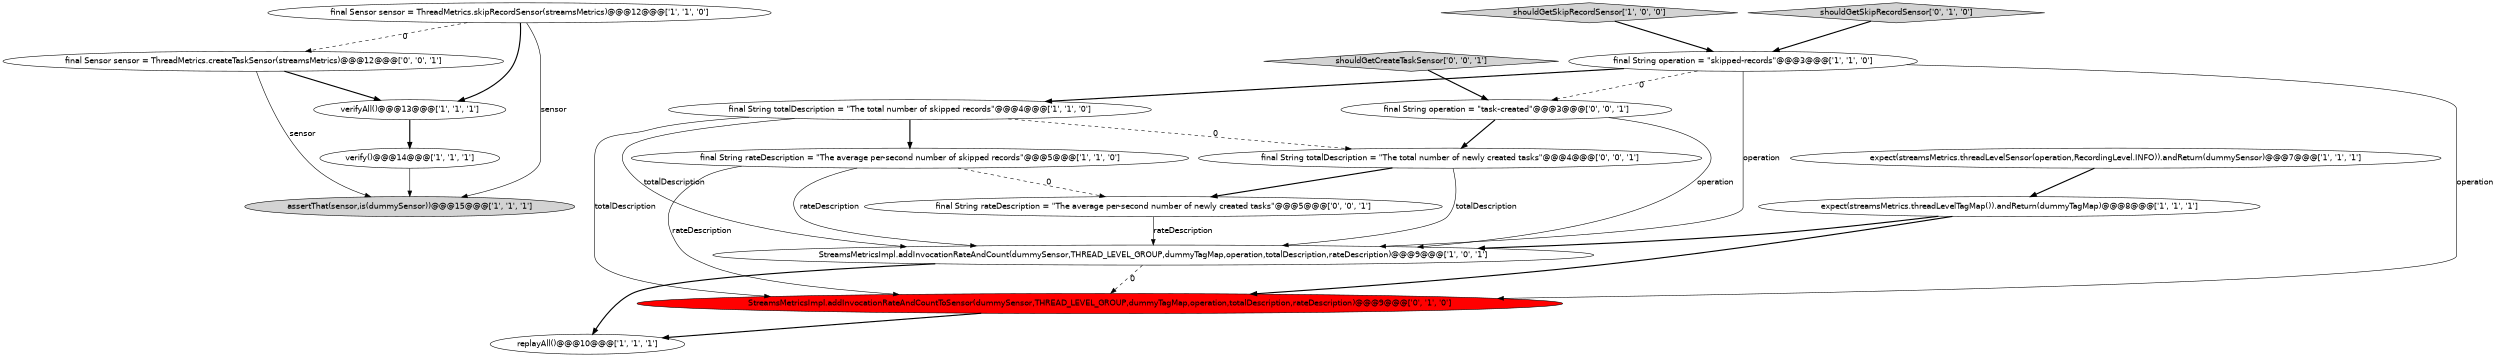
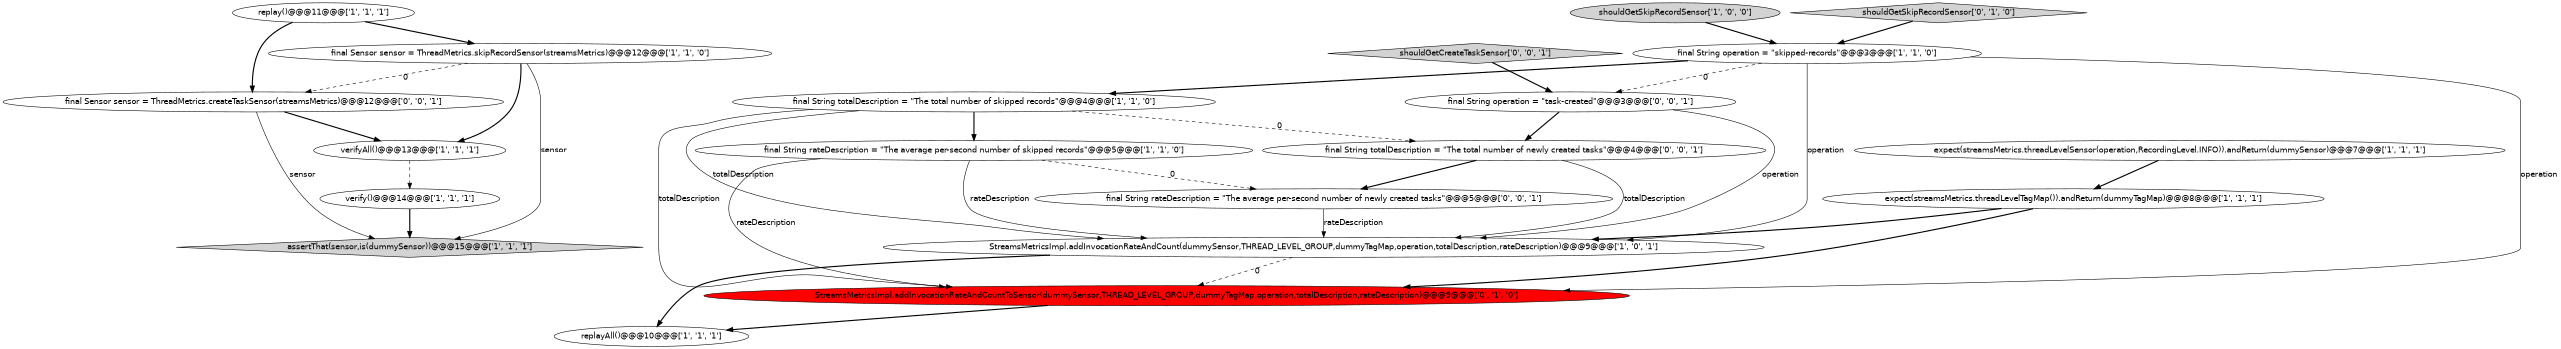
none -> (323, 13)
(1589, 13) -> (1675, 13)
(410, 131) -> (410, 172)
(410, 180) -> (410, 220)
(410, 207) -> (410, 247)
